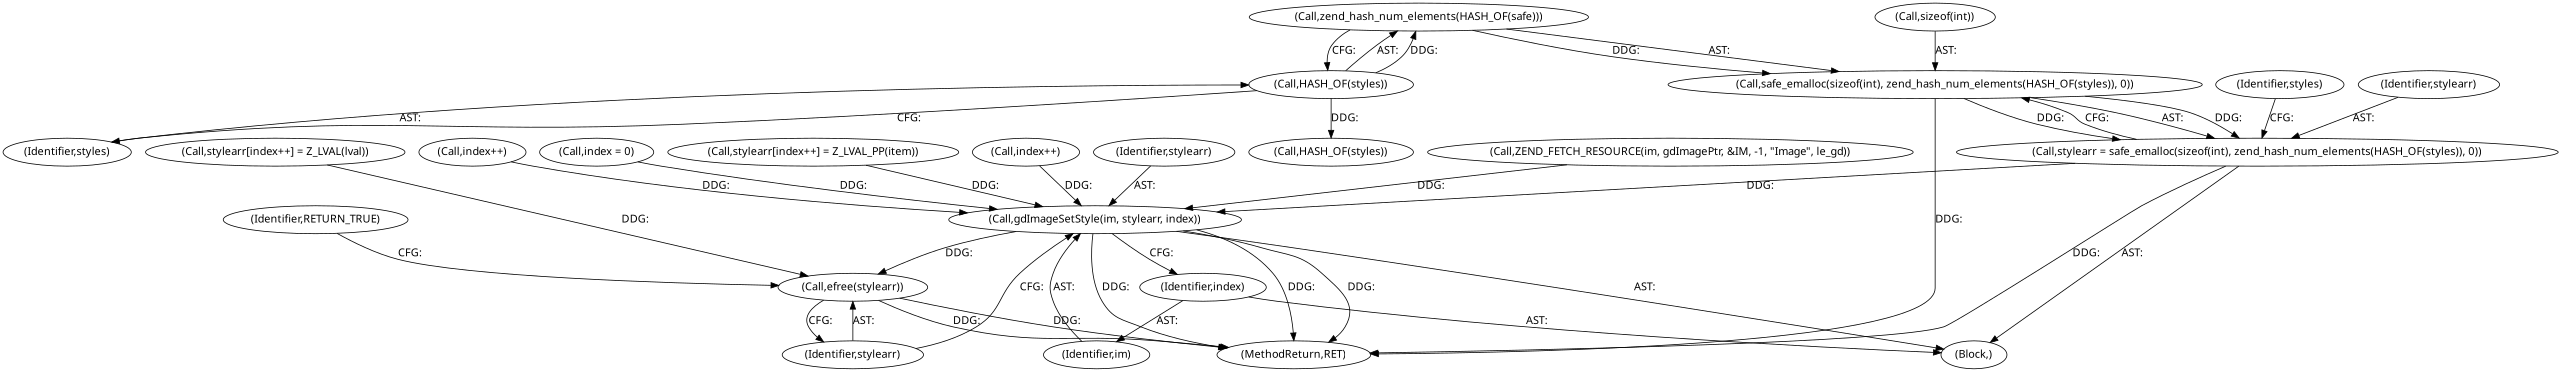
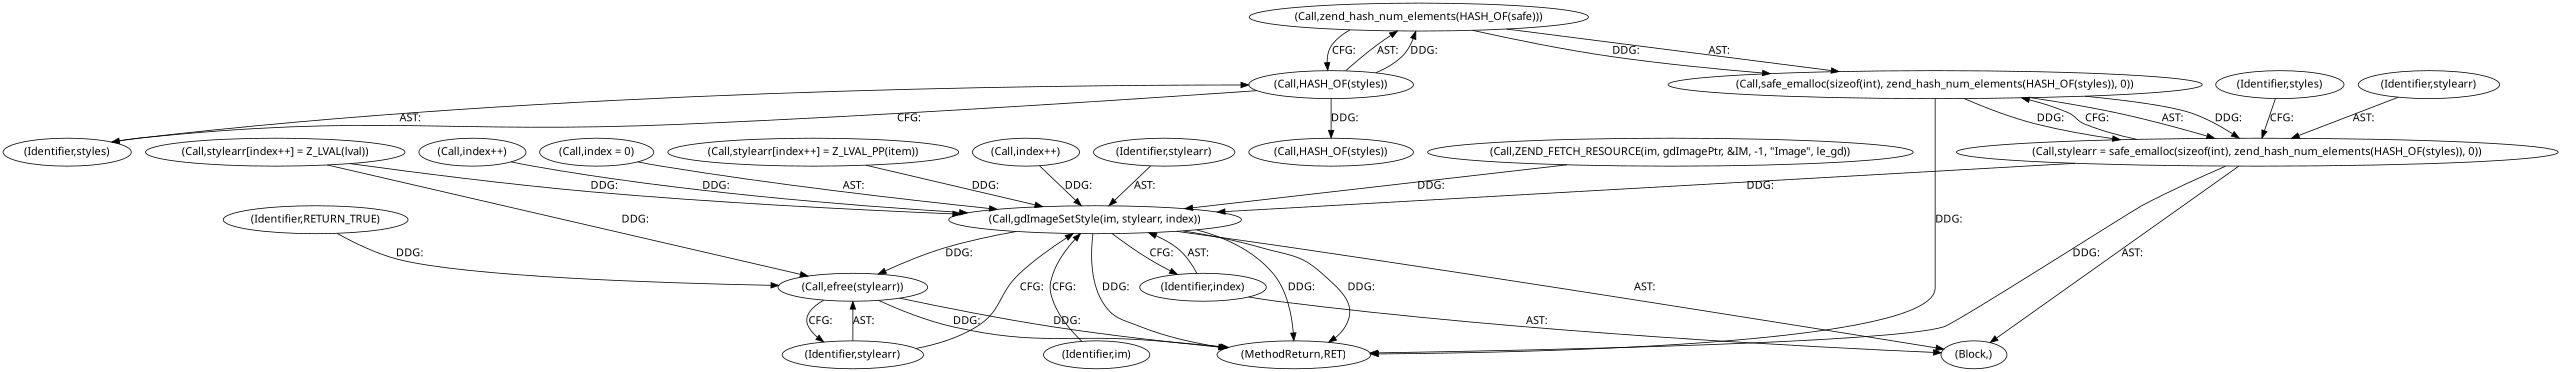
(1935, 17) -> none
(855, 186) -> (855, 186)
none -> (651, 197)
(412, 253) -> (412, 253)
(1066, 287) -> (1066, 287)
(1153, 319) -> (1180, 251)
